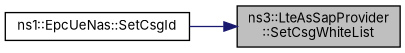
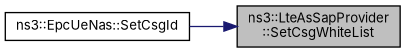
(97, 27) -> (97, 27)
